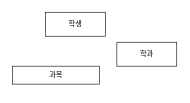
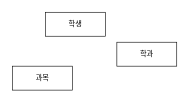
(56, 75) -> (42, 78)
